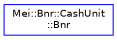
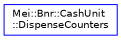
(59, 20) -> (61, 20)
